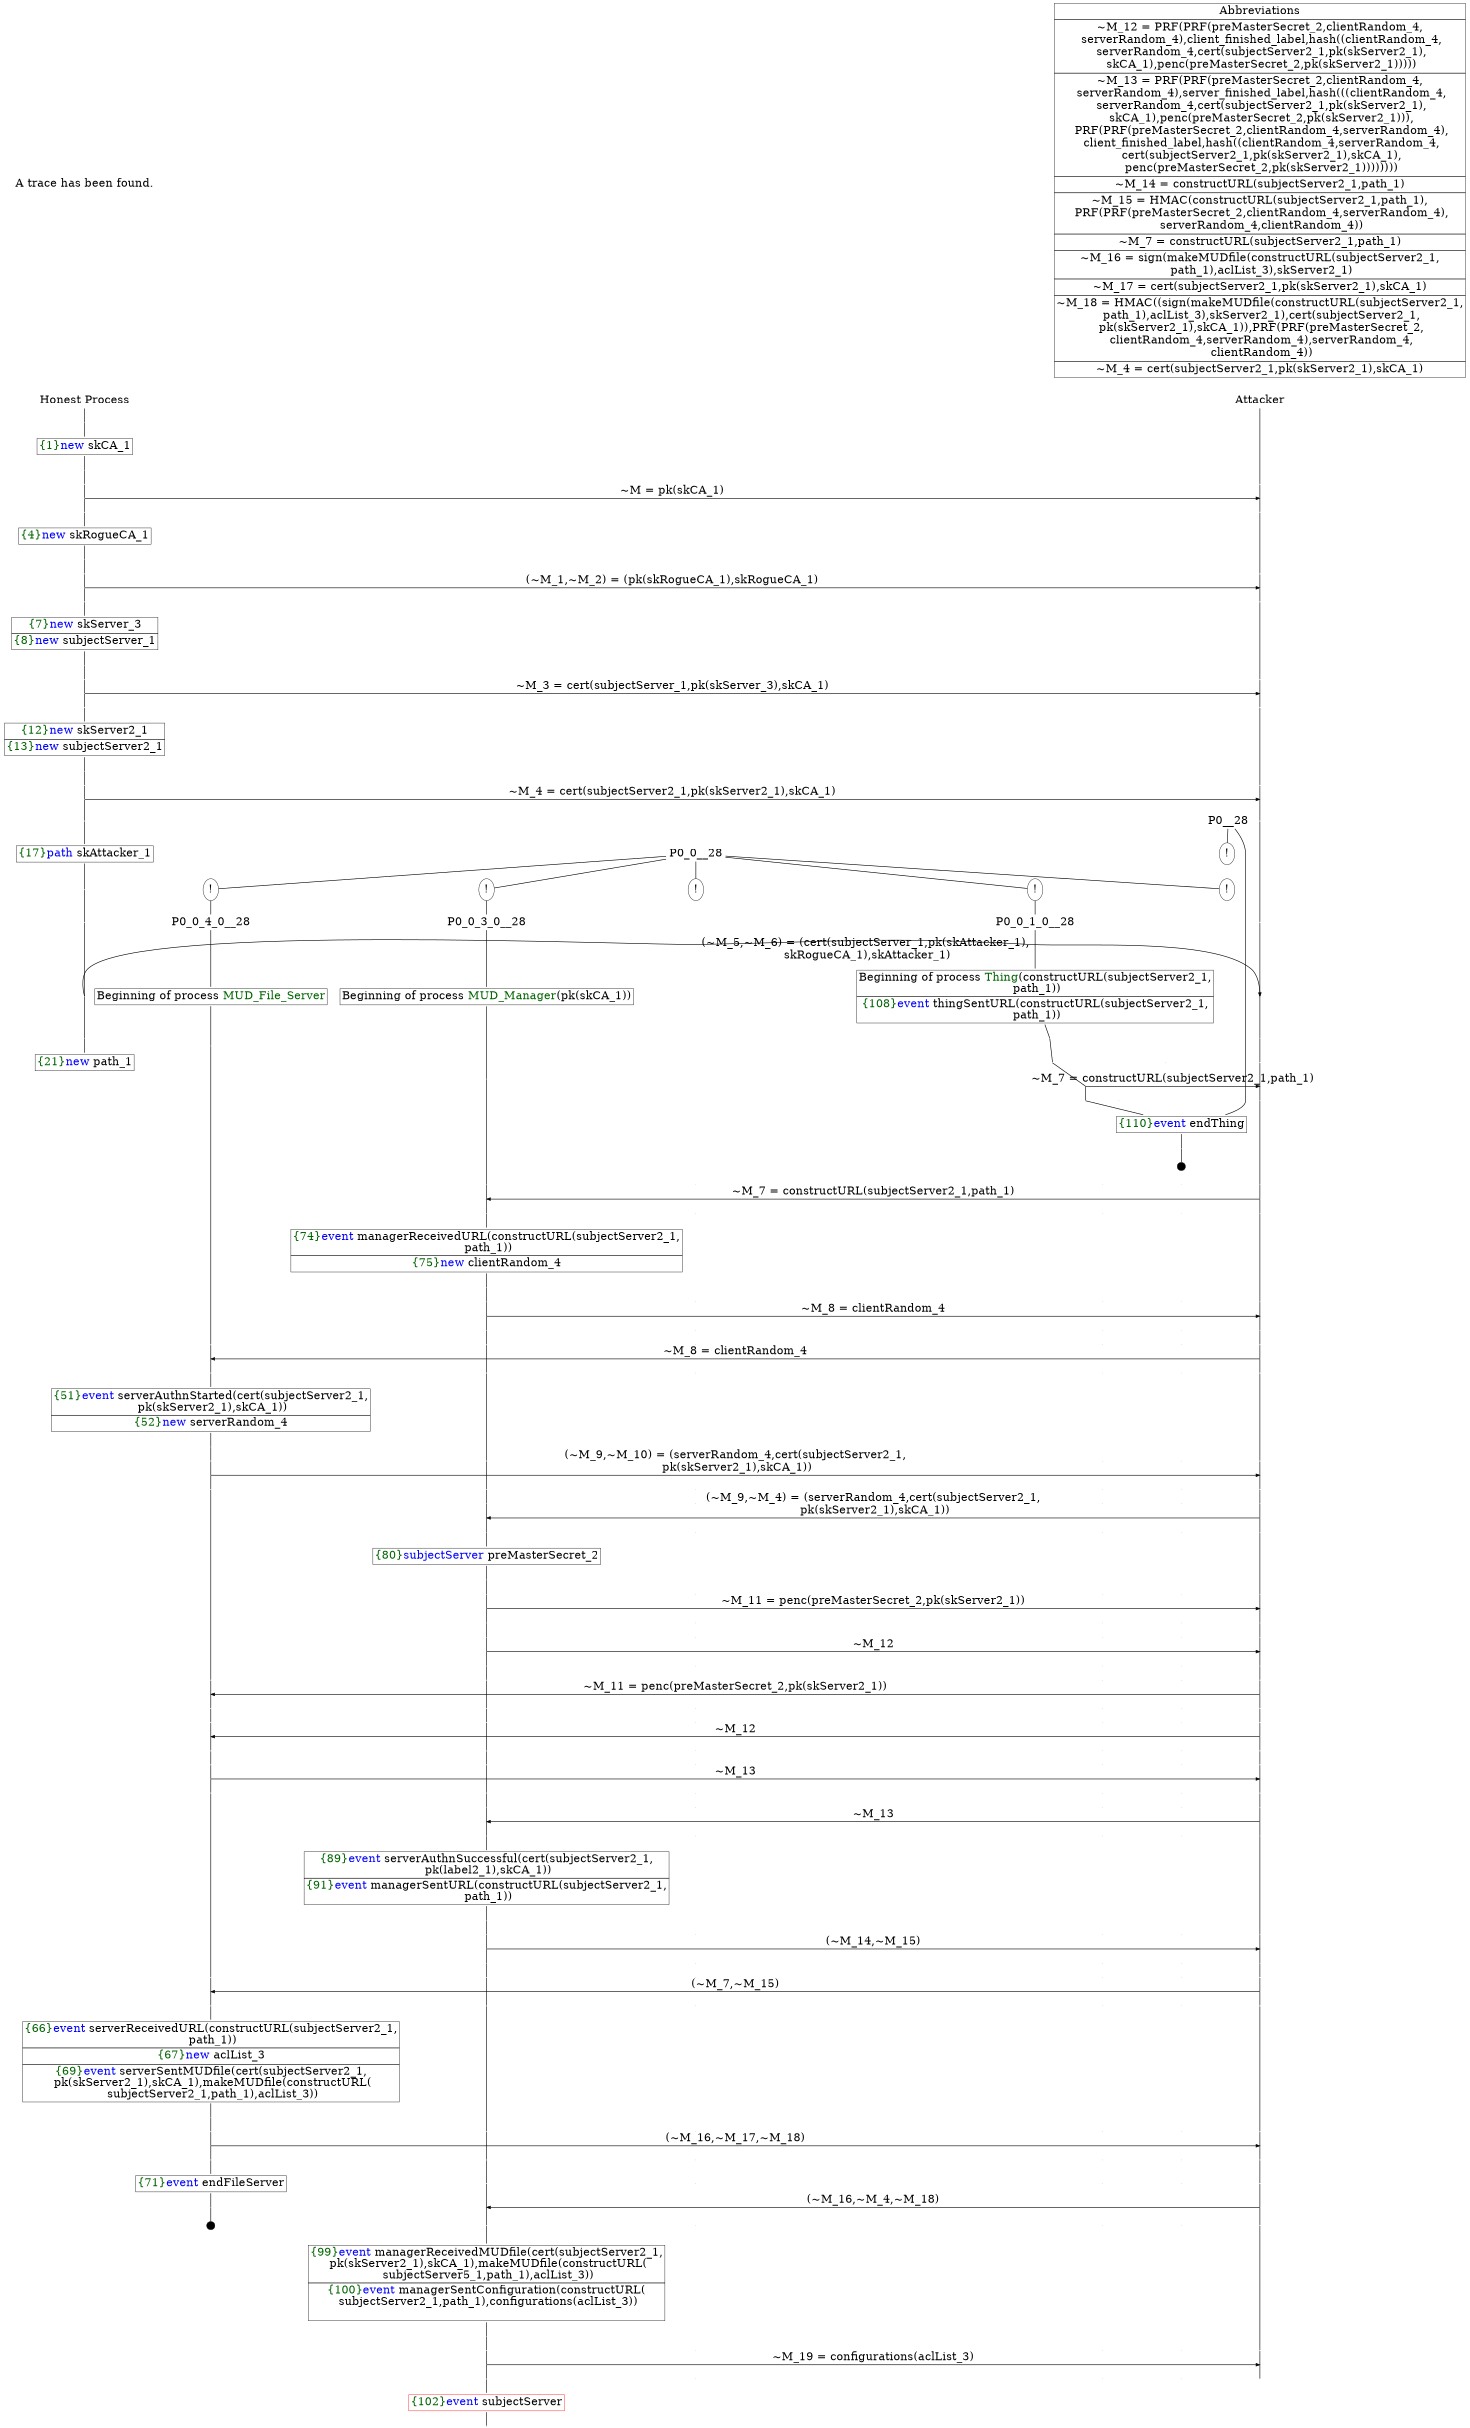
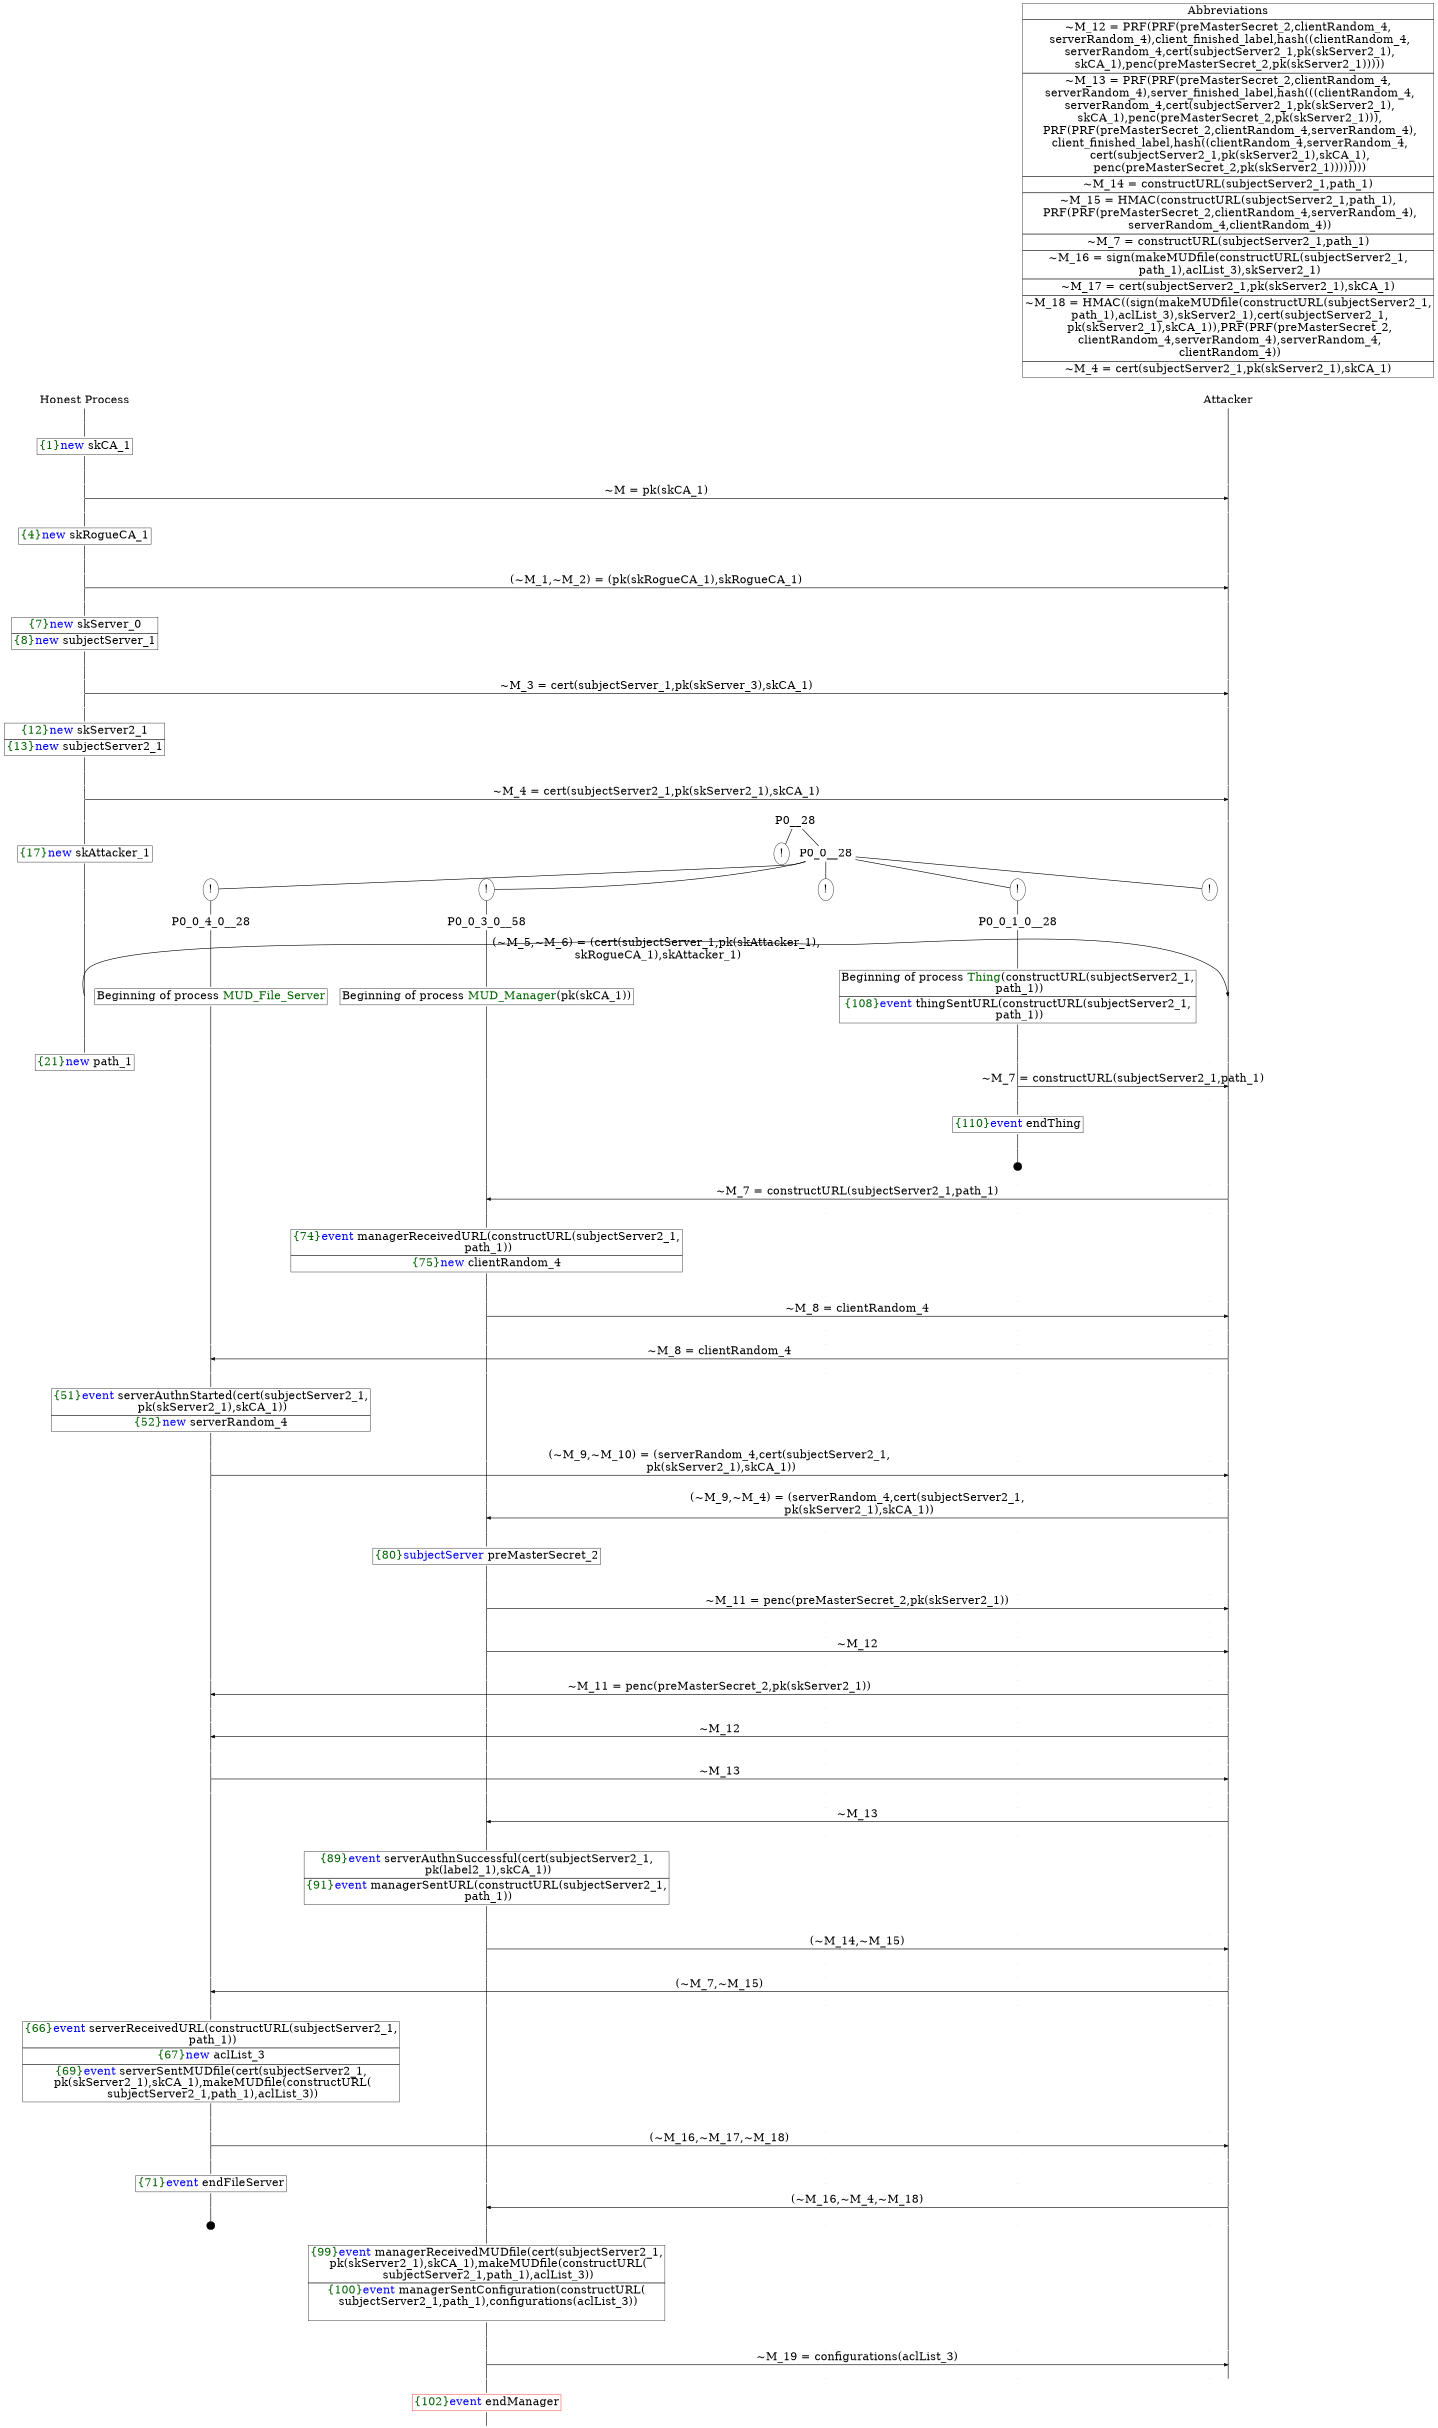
(85, 190) -> none
(109, 624) -> (109, 624)
(62, 853) -> (62, 853)
(487, 922) -> (487, 922)
(1246, 976) -> (810, 837)
(487, 2275) -> (487, 2275)
(520, 2402) -> (520, 2402)
